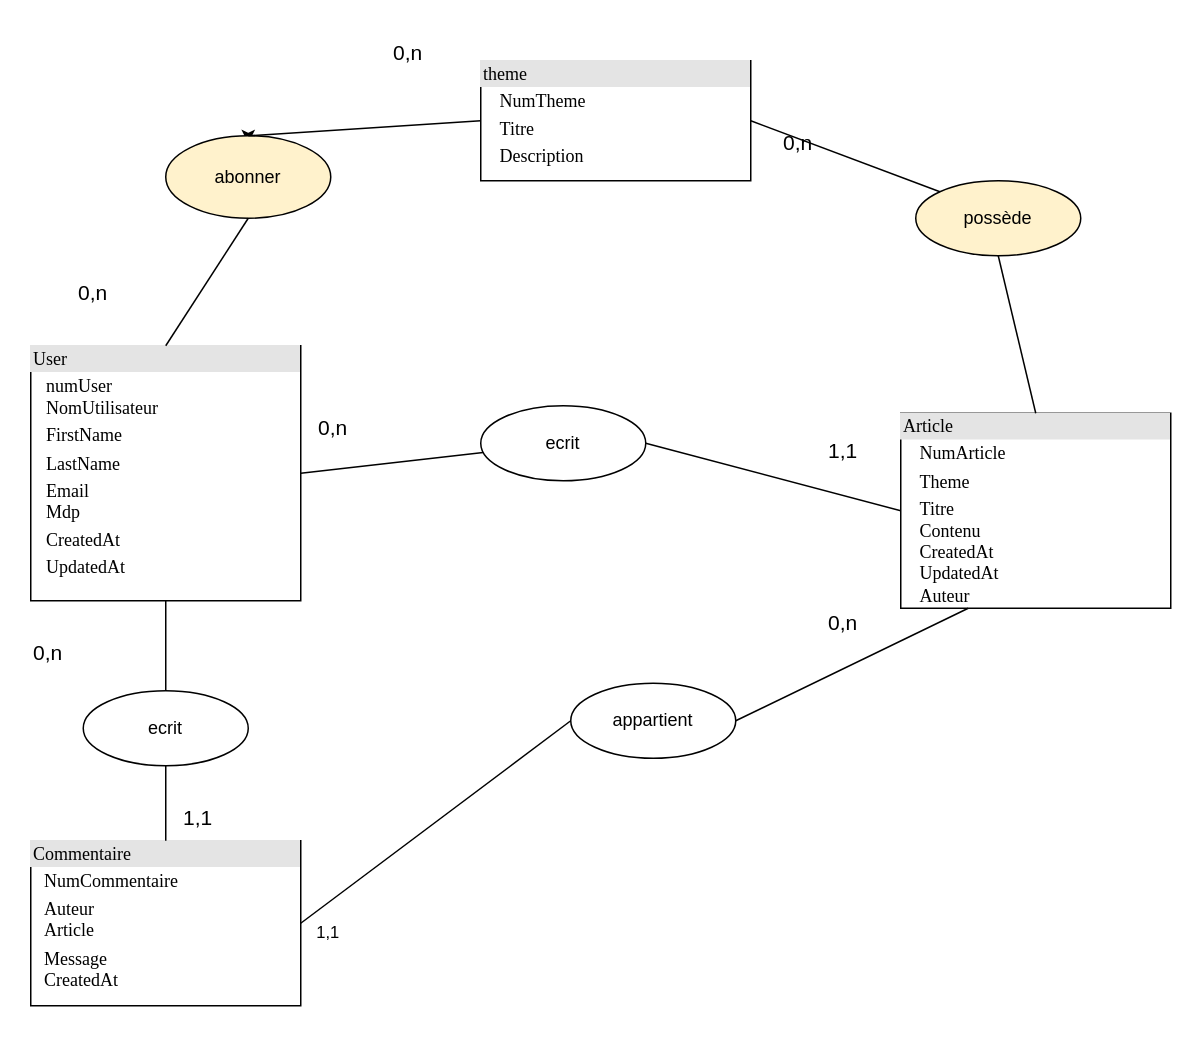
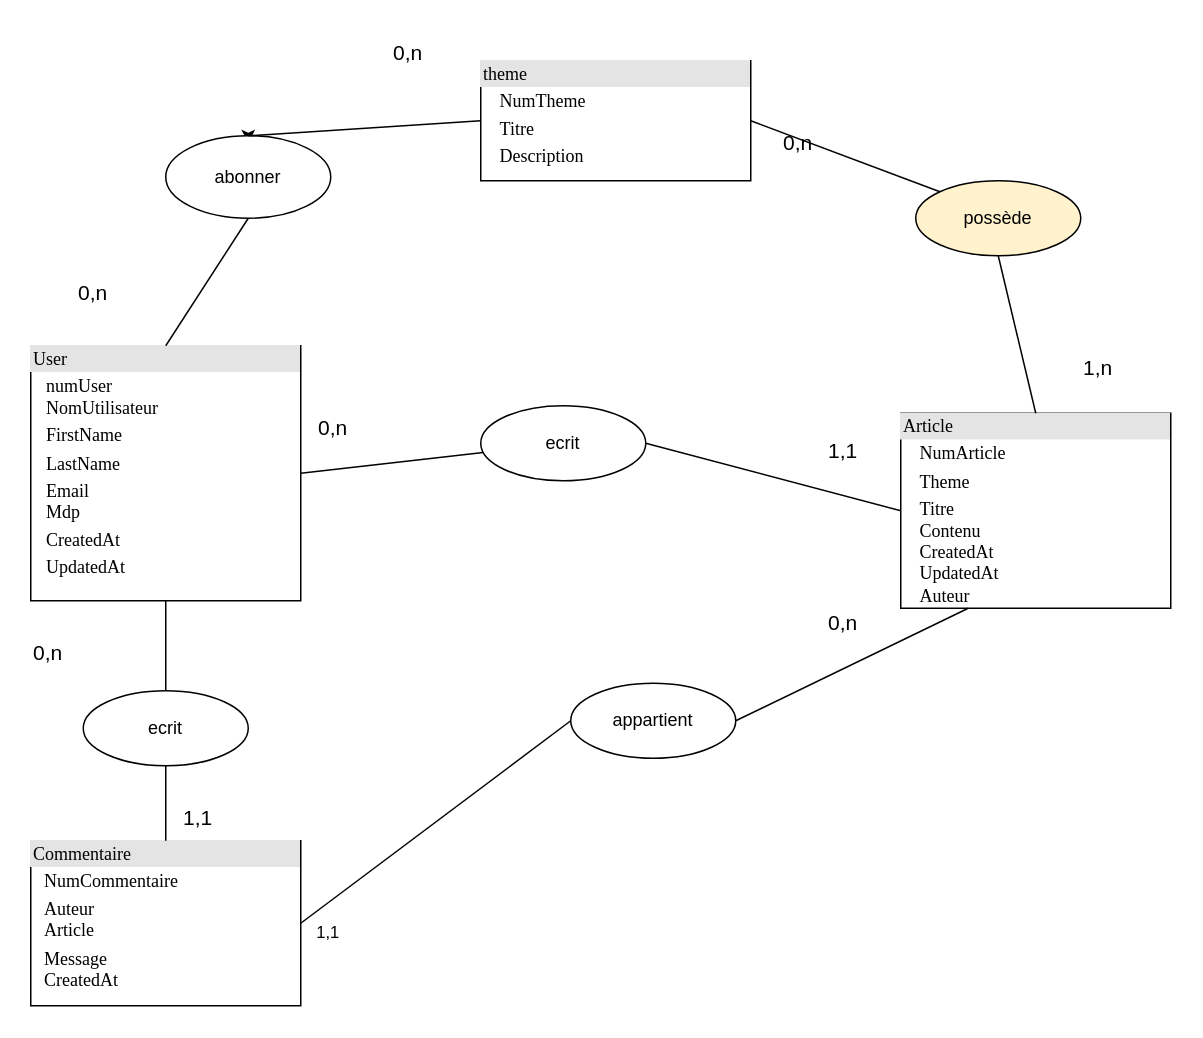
(248, 177) -> (248, 177)
none -> (1118, 376)
